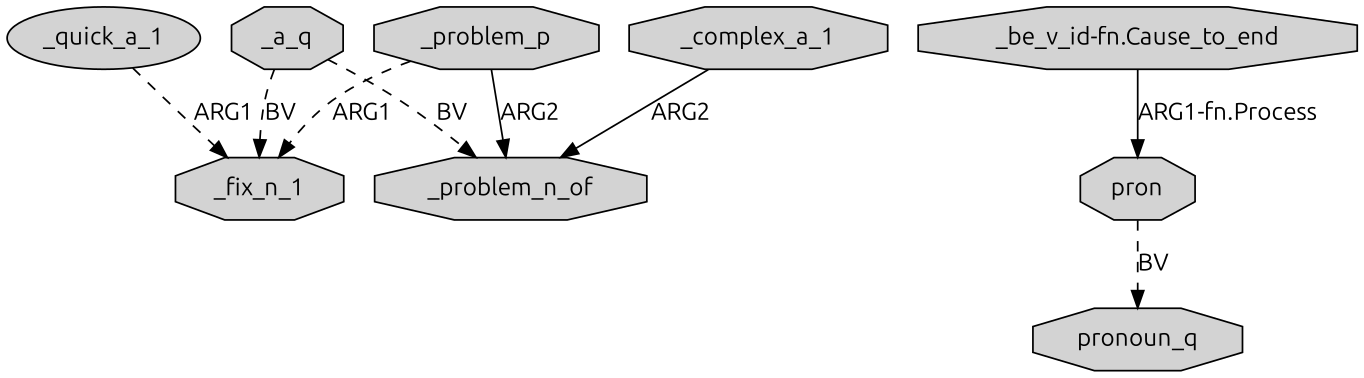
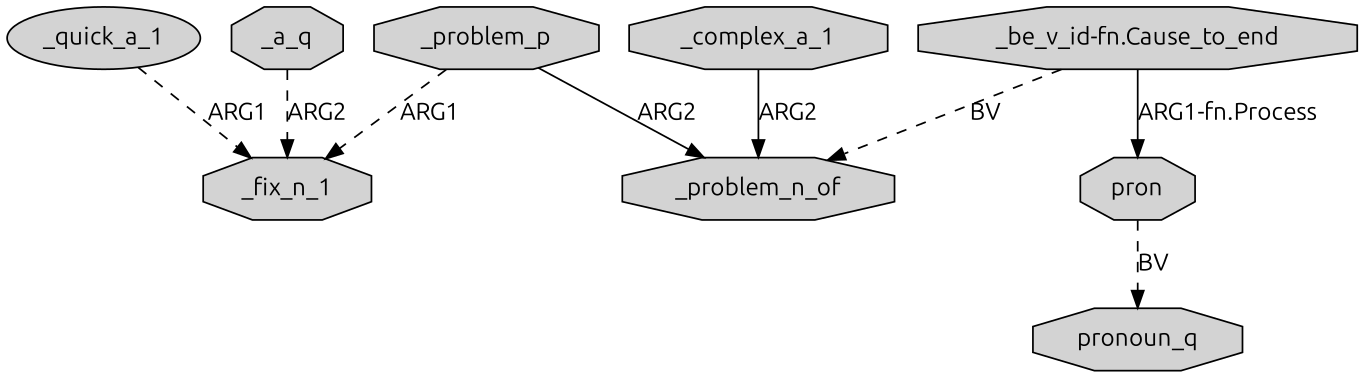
(398, 99) -> (953, 112)
(281, 113) -> (318, 113)
